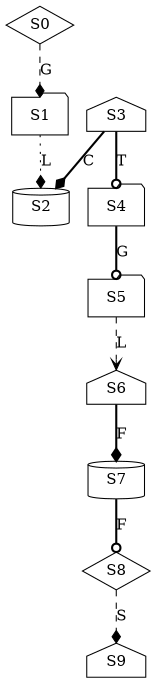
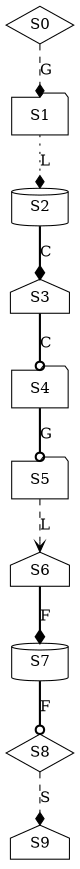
(84, 155) -> (40, 246)
(121, 162) -> (46, 344)
